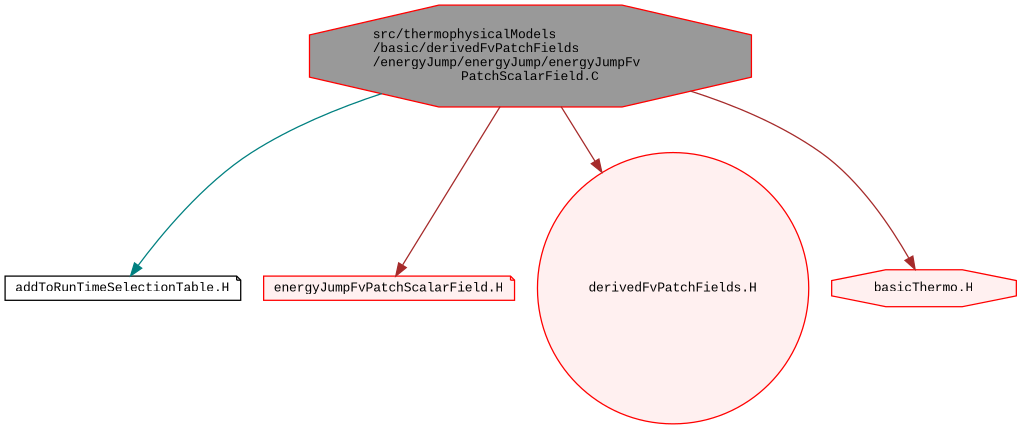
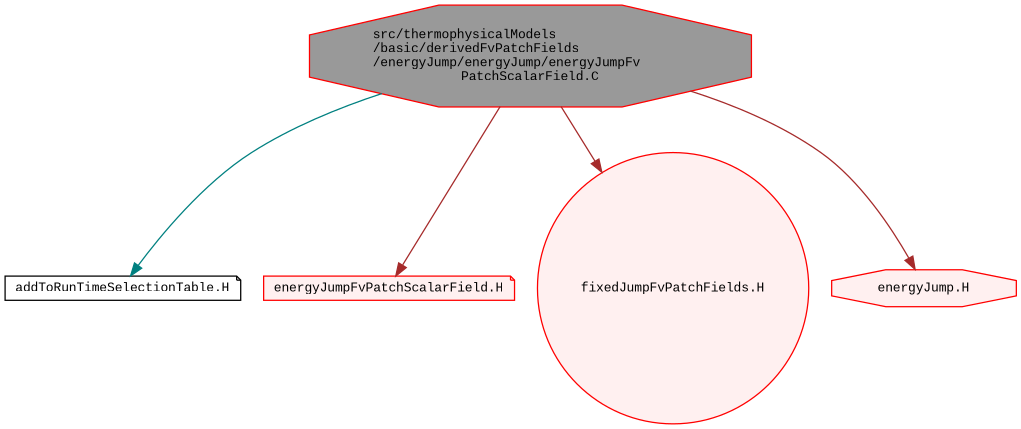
(673, 288) -> (673, 288)
(924, 288) -> (924, 288)
